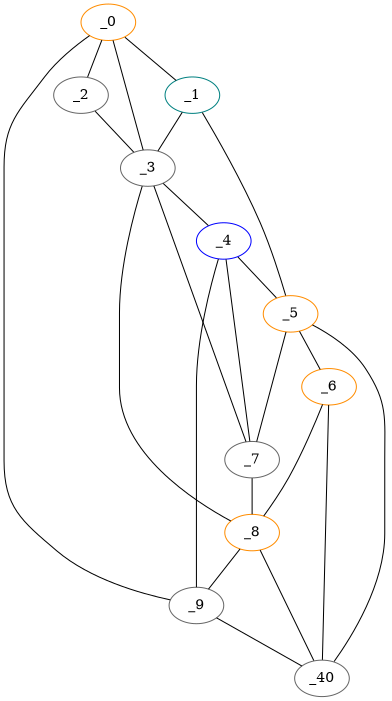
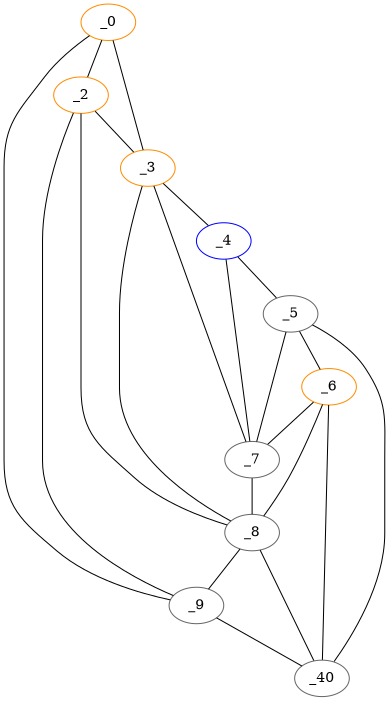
(81, 95) -> (81, 95)
(192, 95) -> none
(148, 168) -> (148, 168)
(291, 314) -> (291, 314)
none -> (81, 358)
(196, 422) -> (43, 384)
none -> (291, 423)
(252, 533) -> (252, 533)
